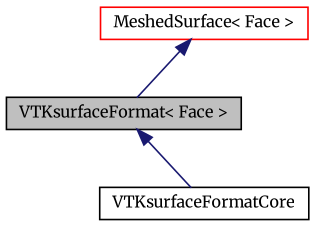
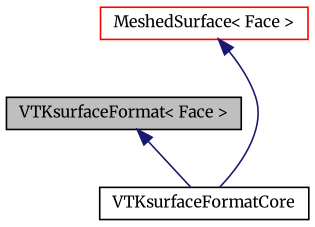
(158, 74) -> (257, 121)
